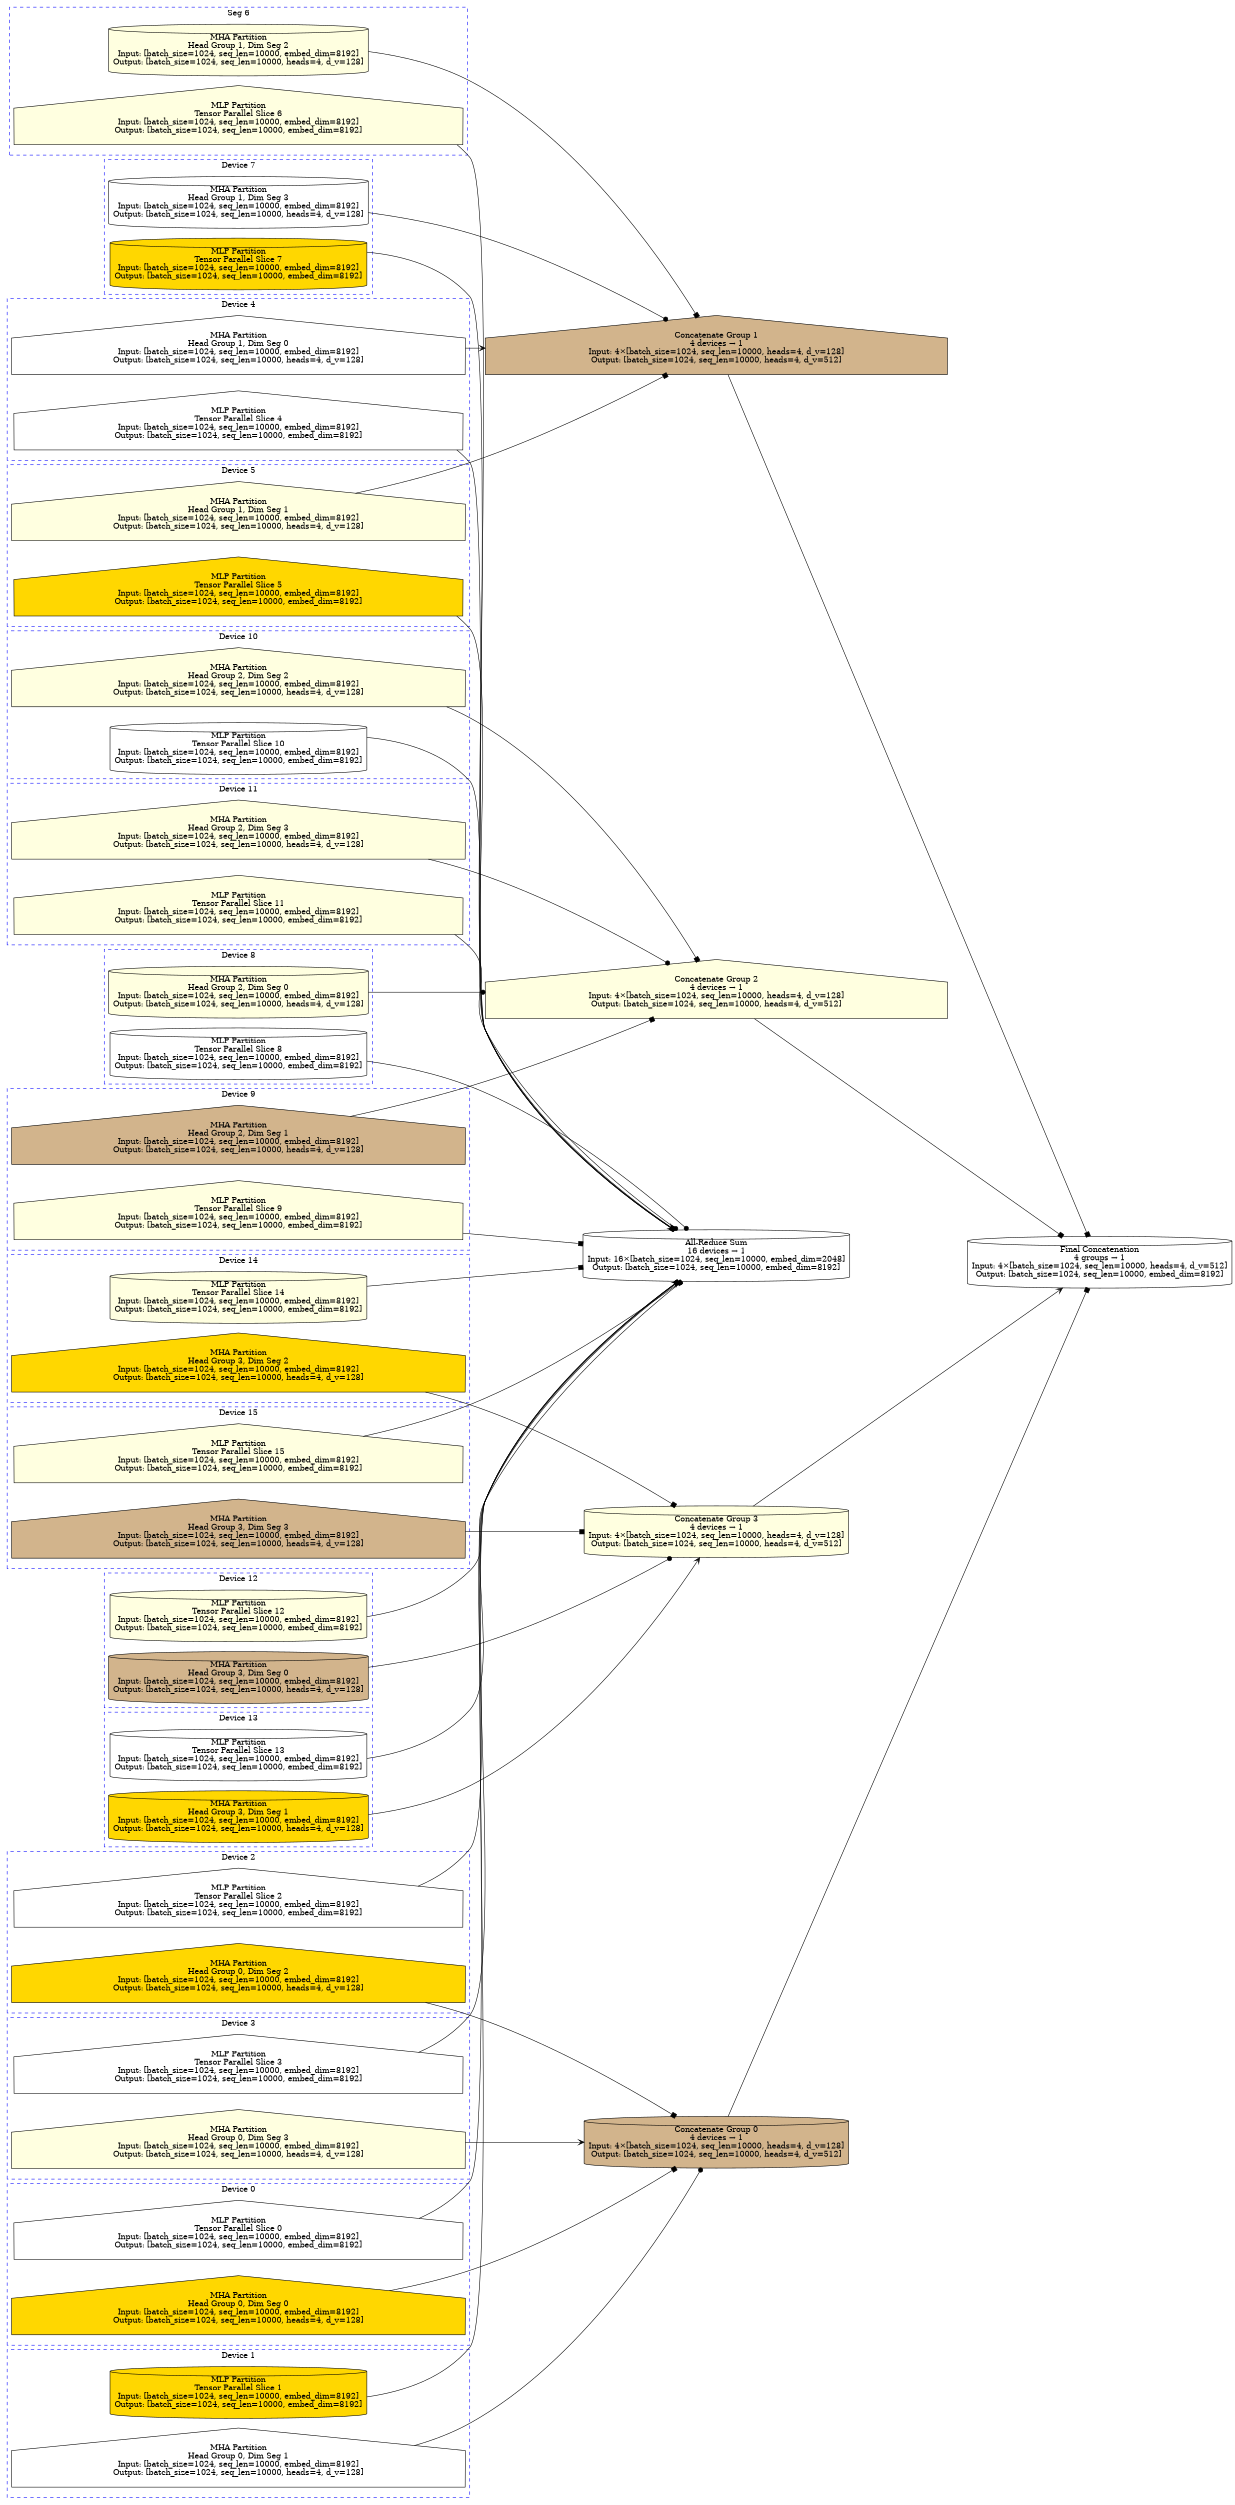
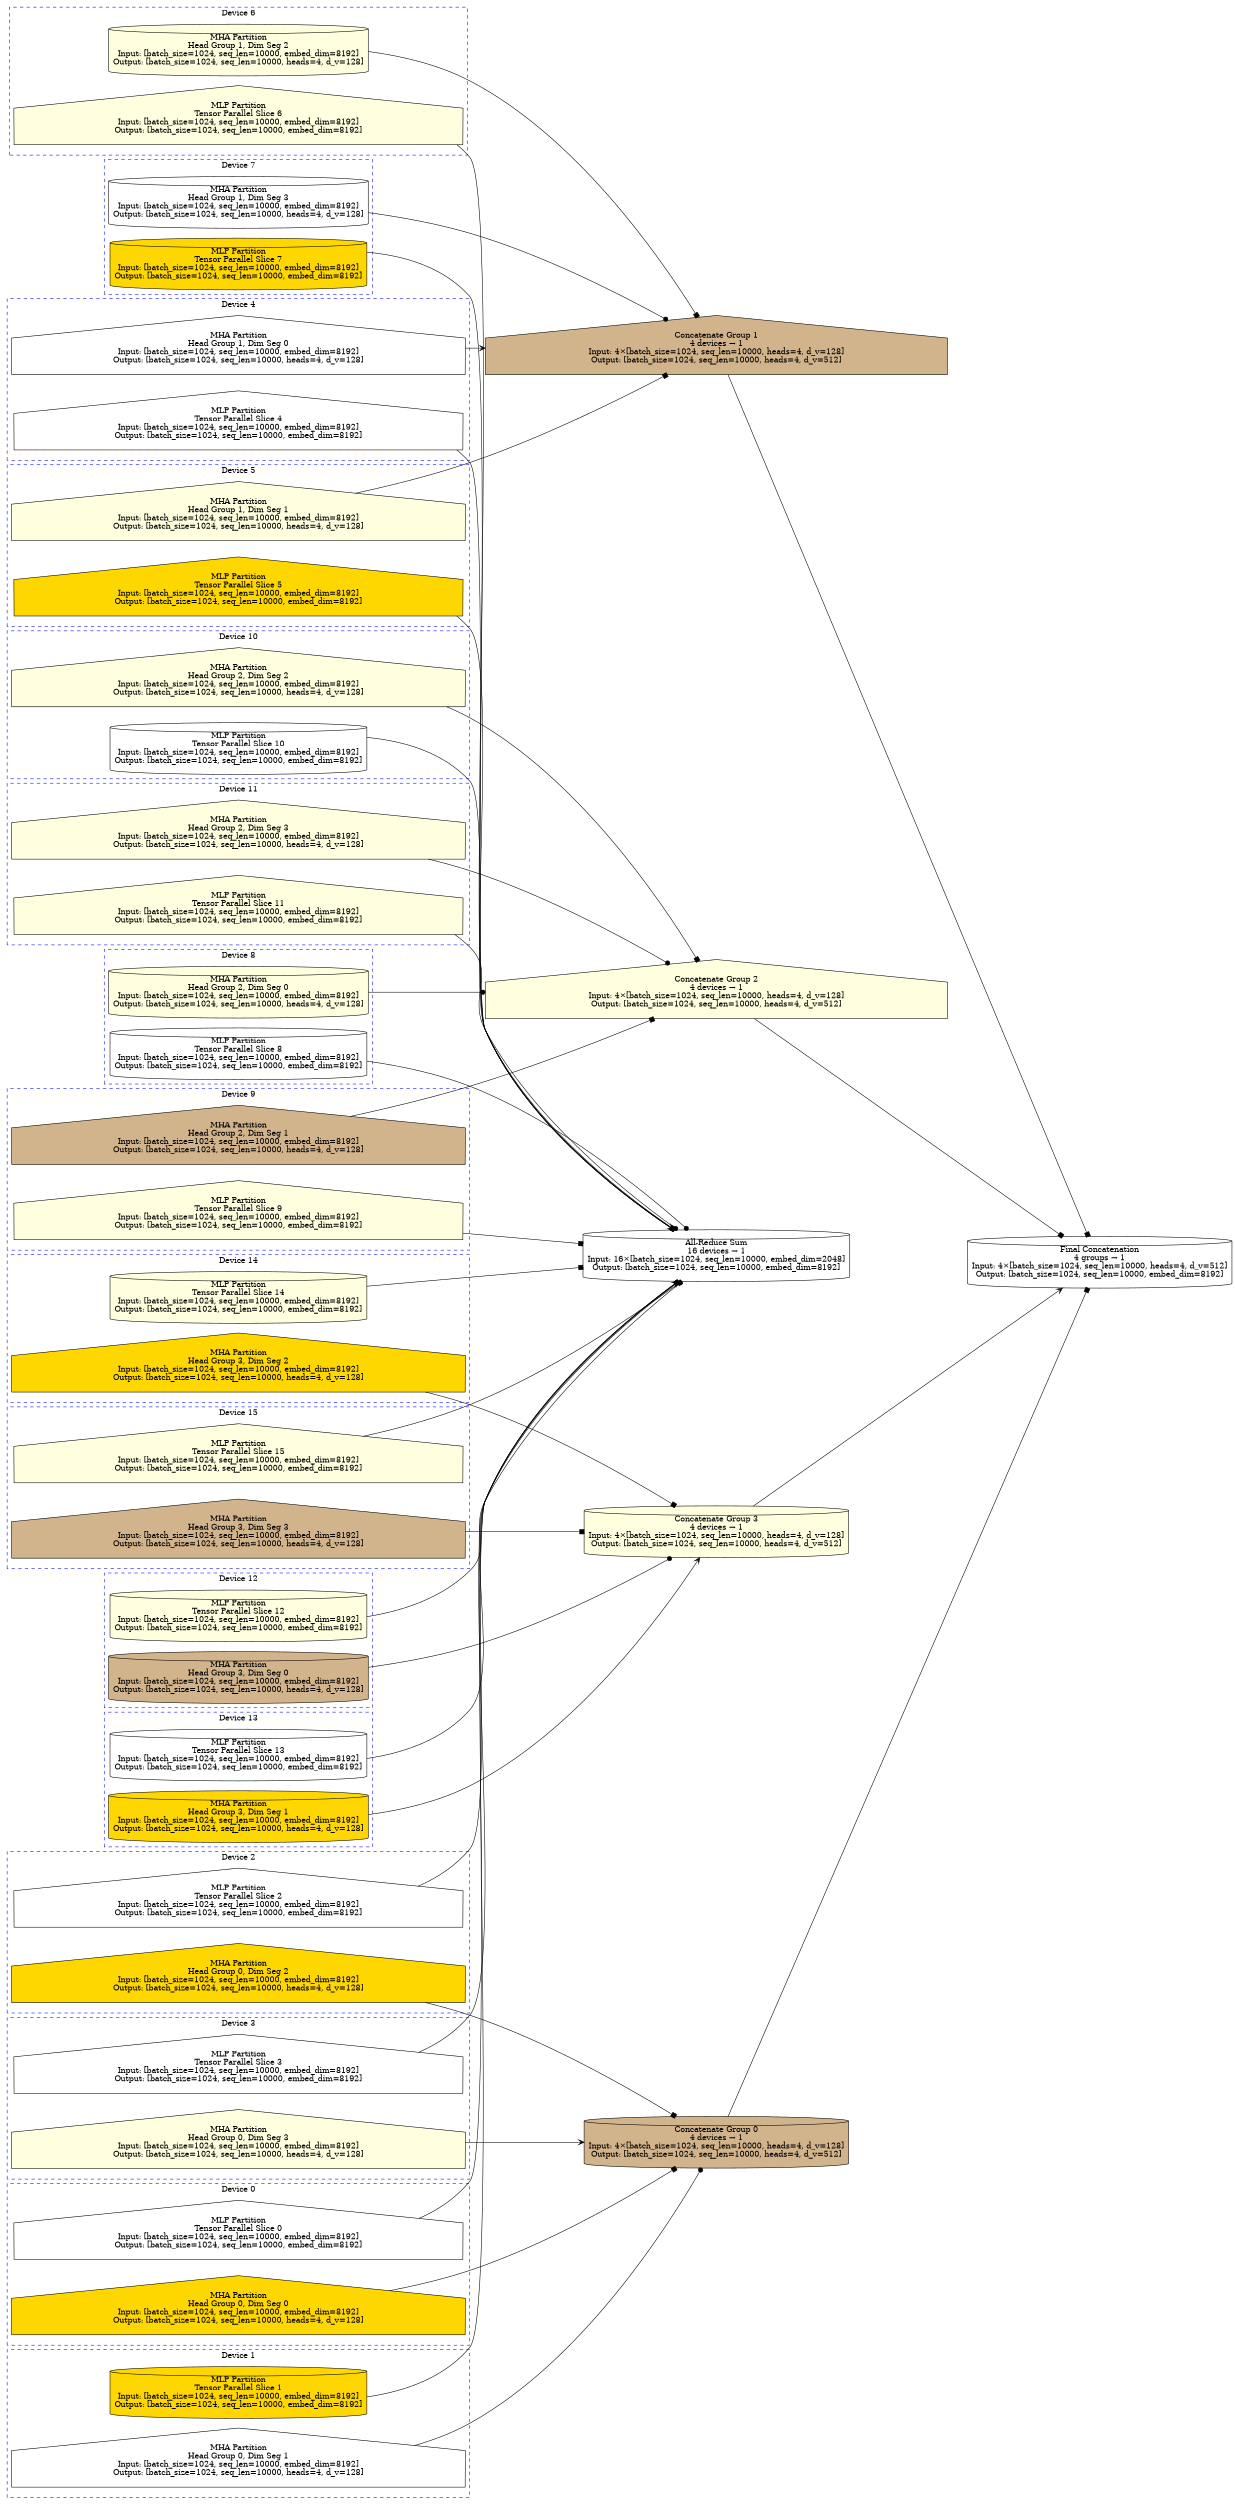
(238, 13) -> (238, 13)
